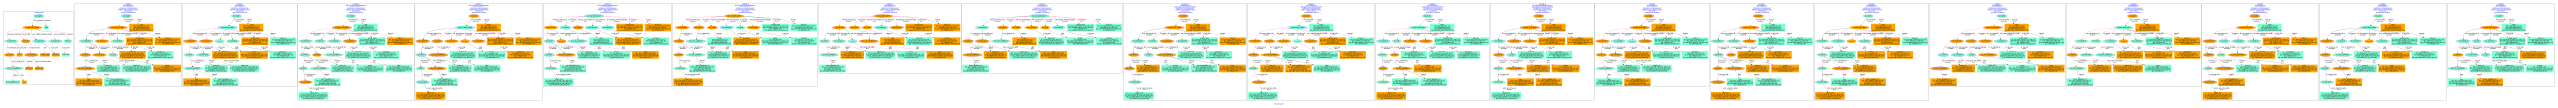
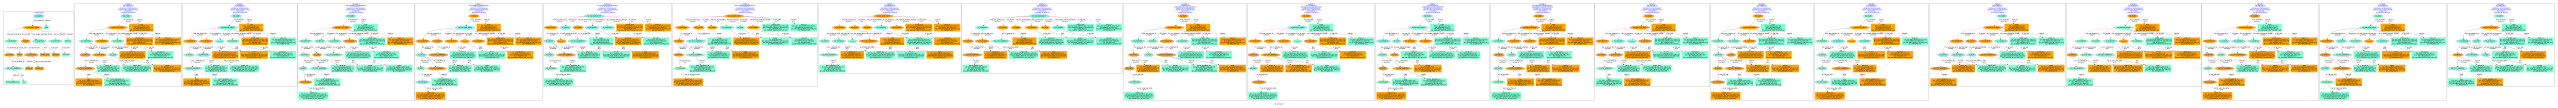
(24, 82) -> (24, 82)
